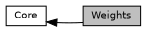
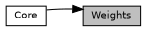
(70, 23) -> (60, 9)
